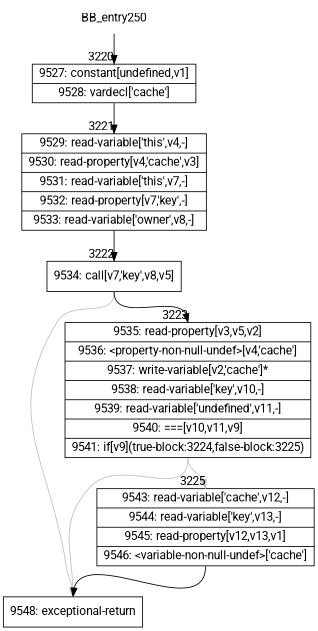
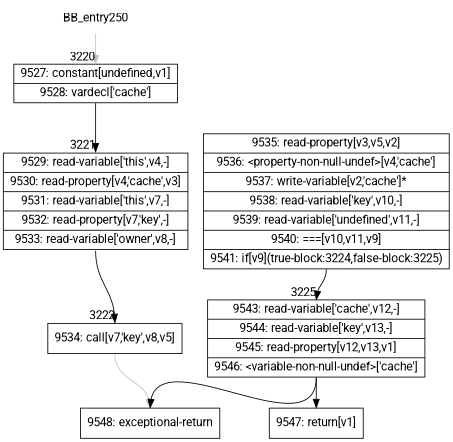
(114, 44) -> (96, 44)
(147, 307) -> none
none -> (316, 423)
(194, 470) -> (323, 281)
(93, 485) -> none
